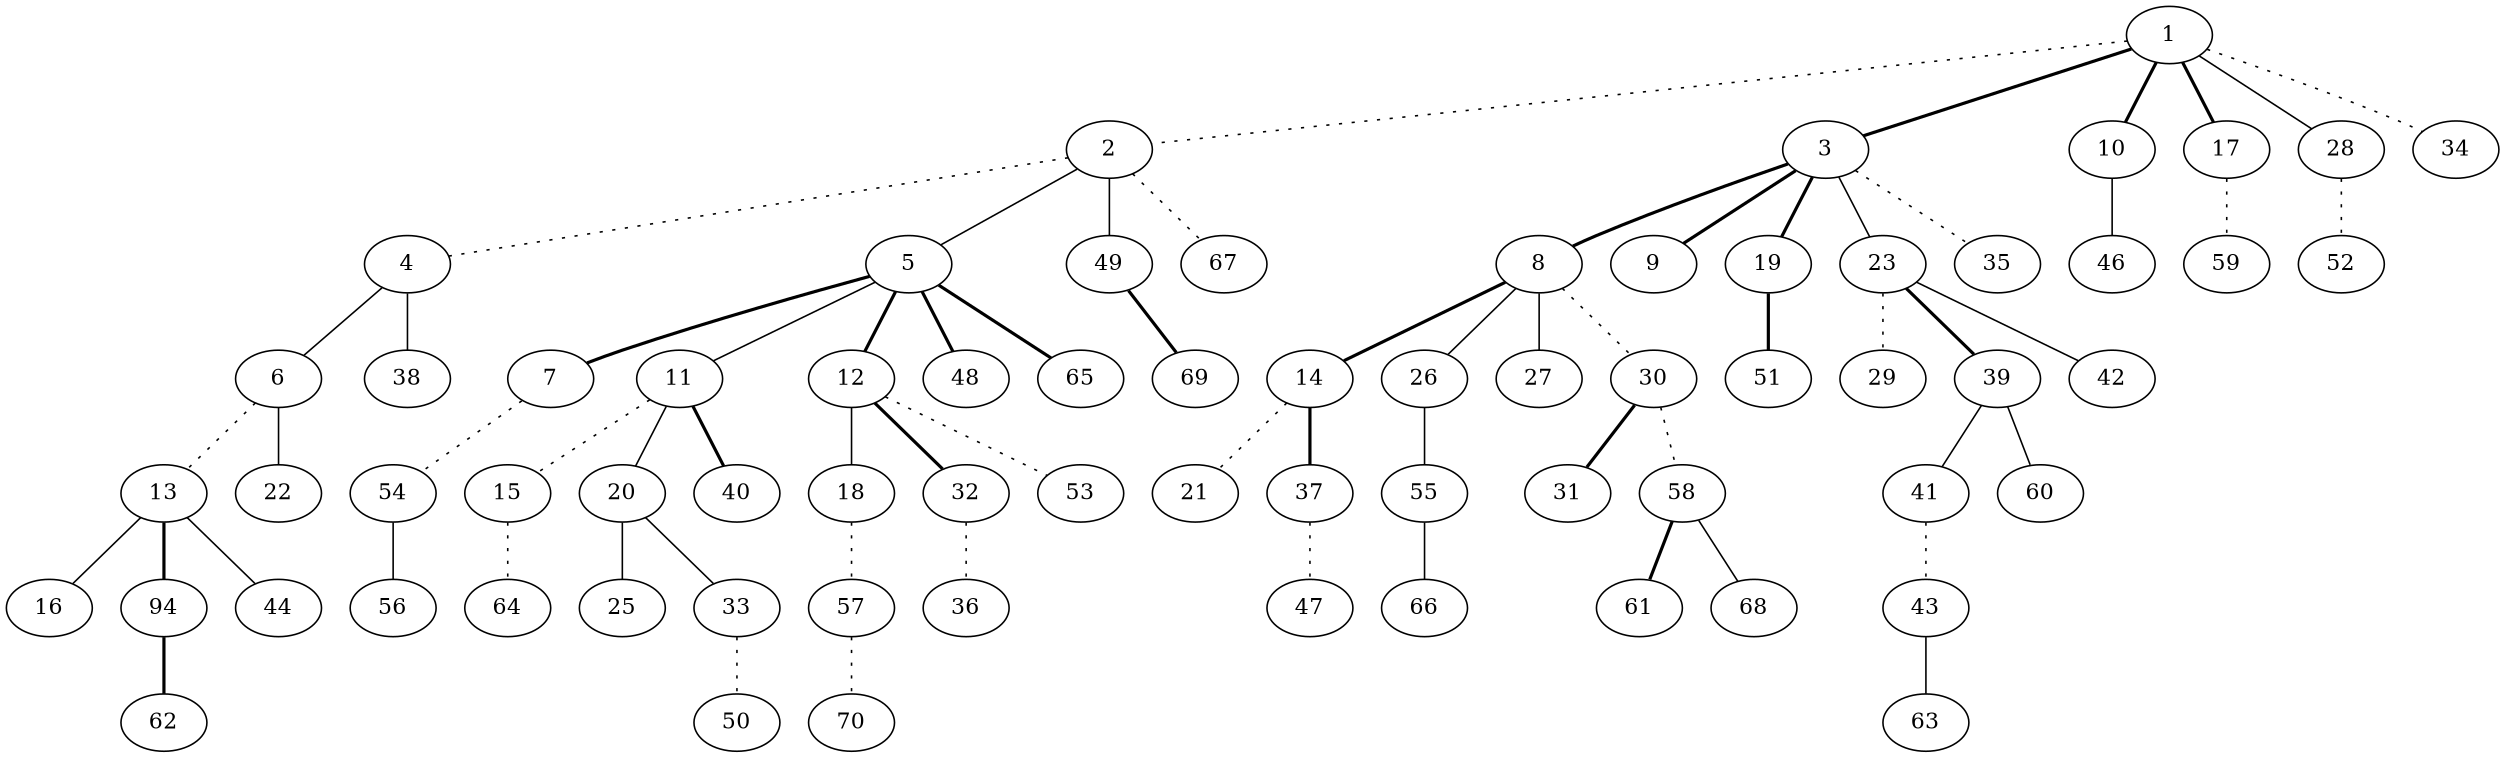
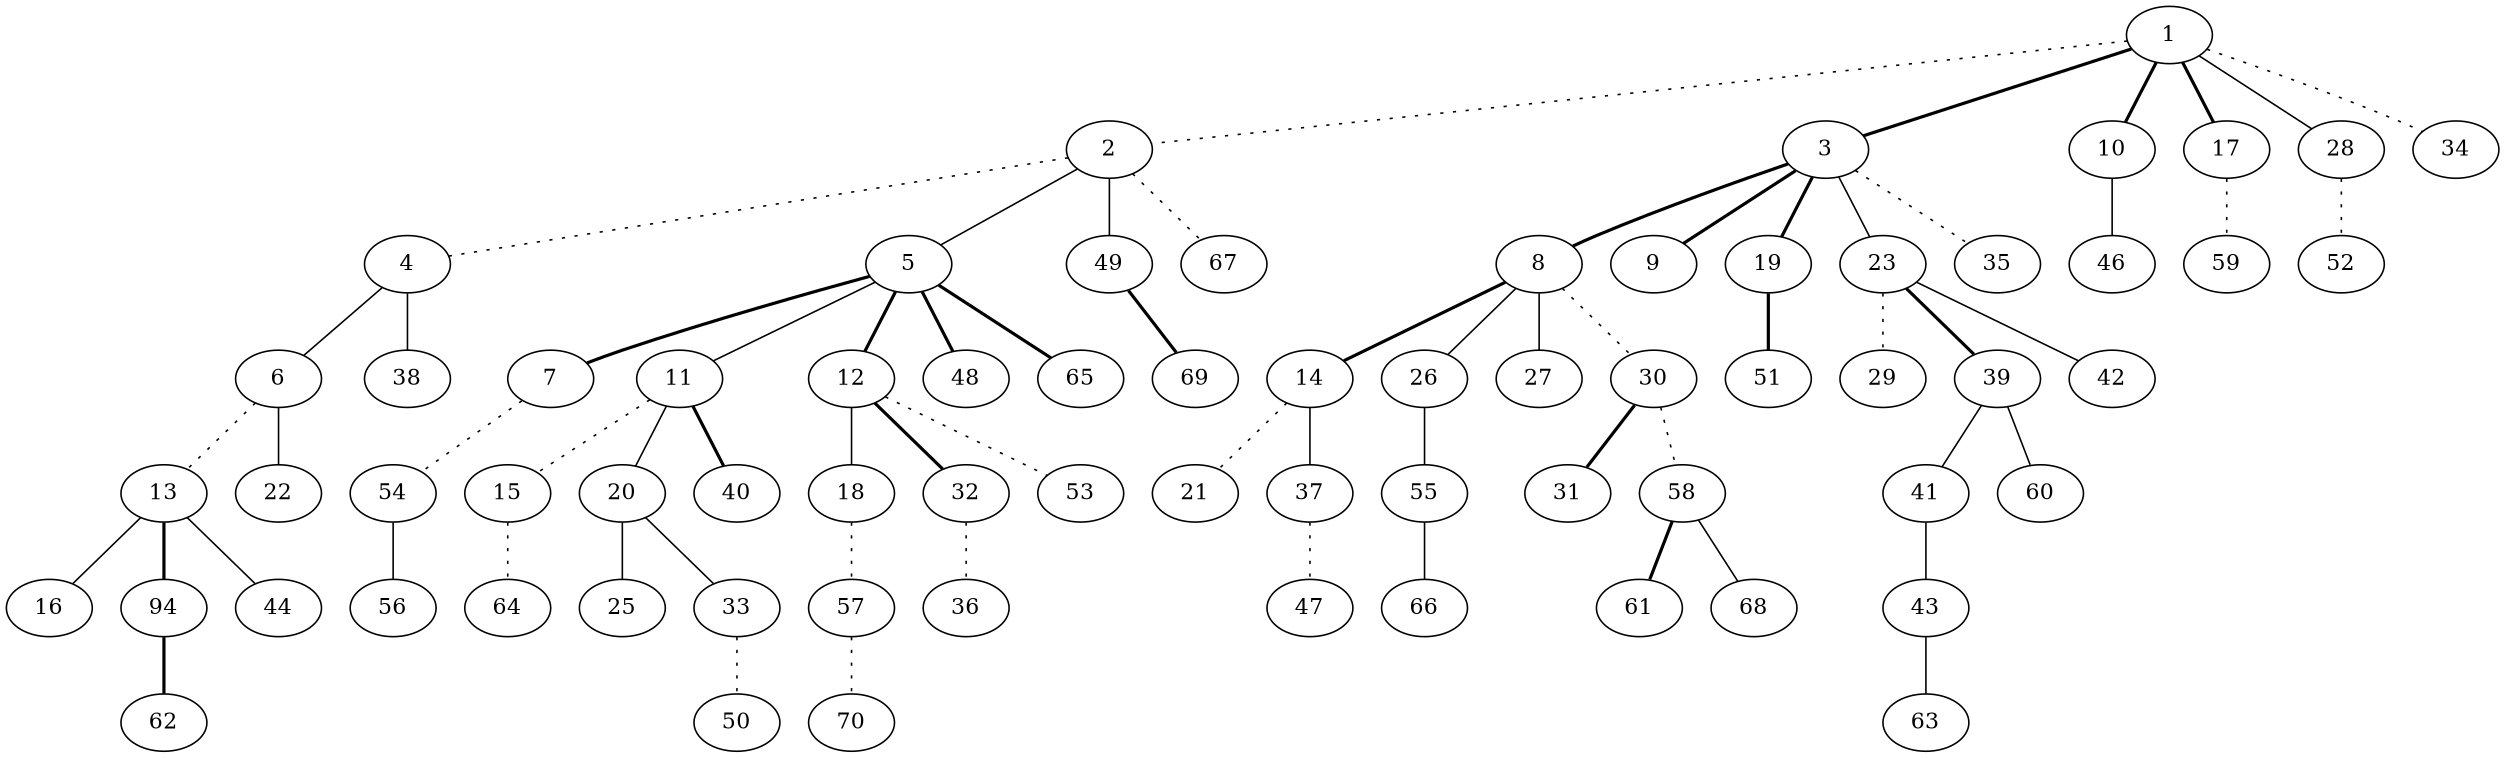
(1310, 436) -> (1310, 436)
(1926, 551) -> (1926, 551)
